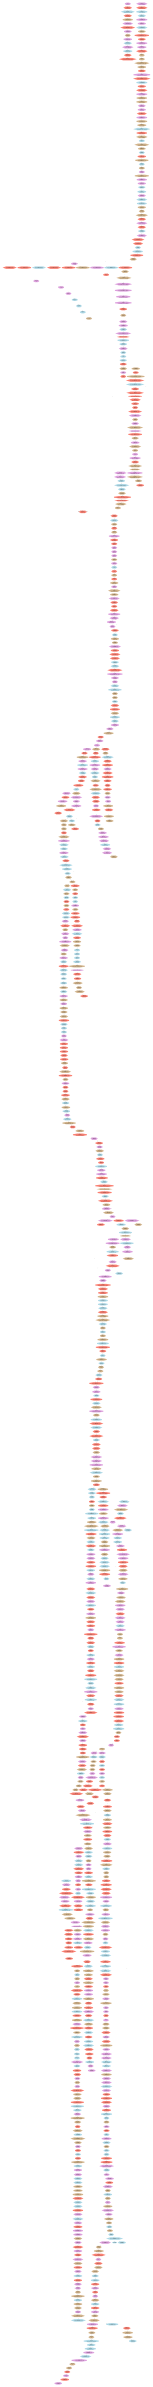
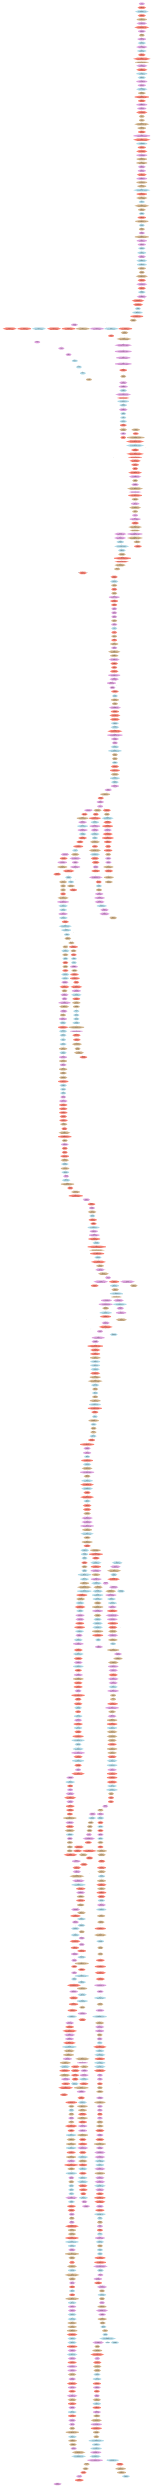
none -> (142, 62)
none -> (72, 2010)
